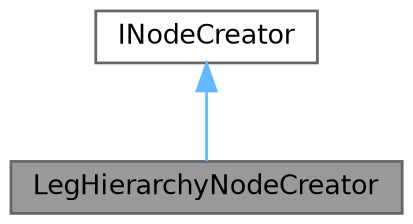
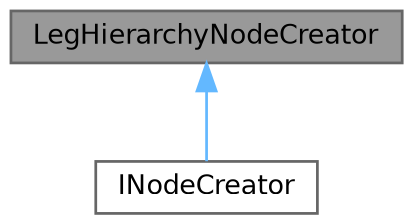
(207, 126) -> (207, 126)
